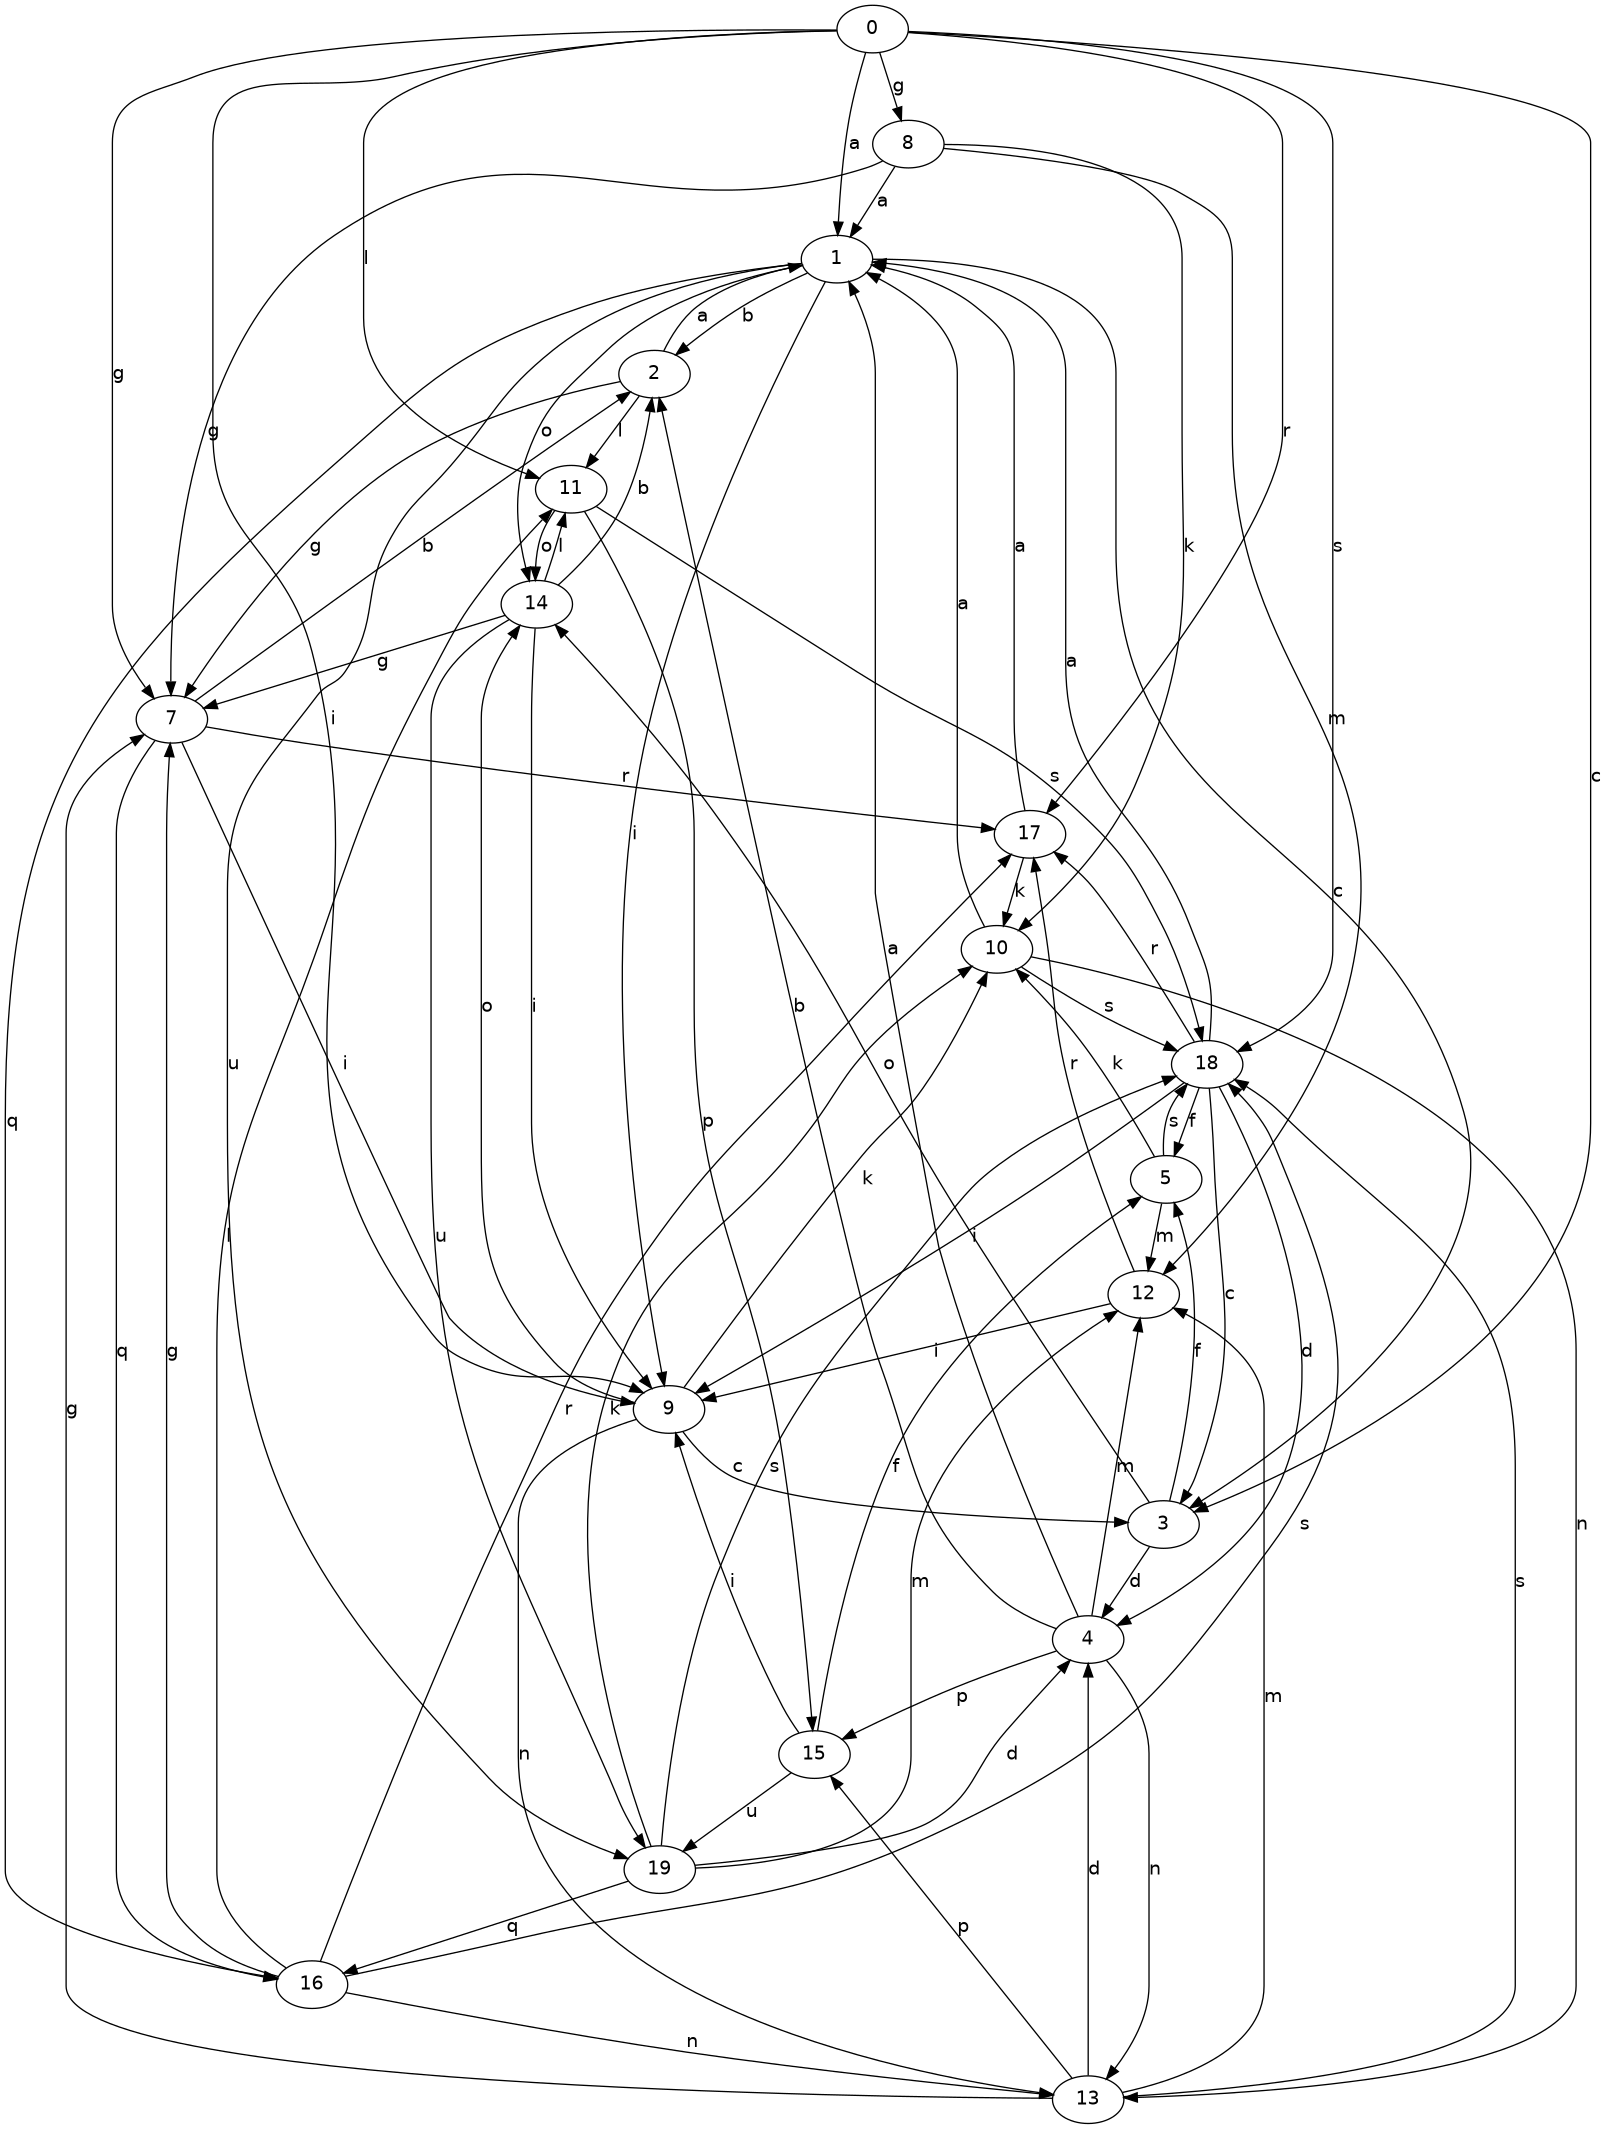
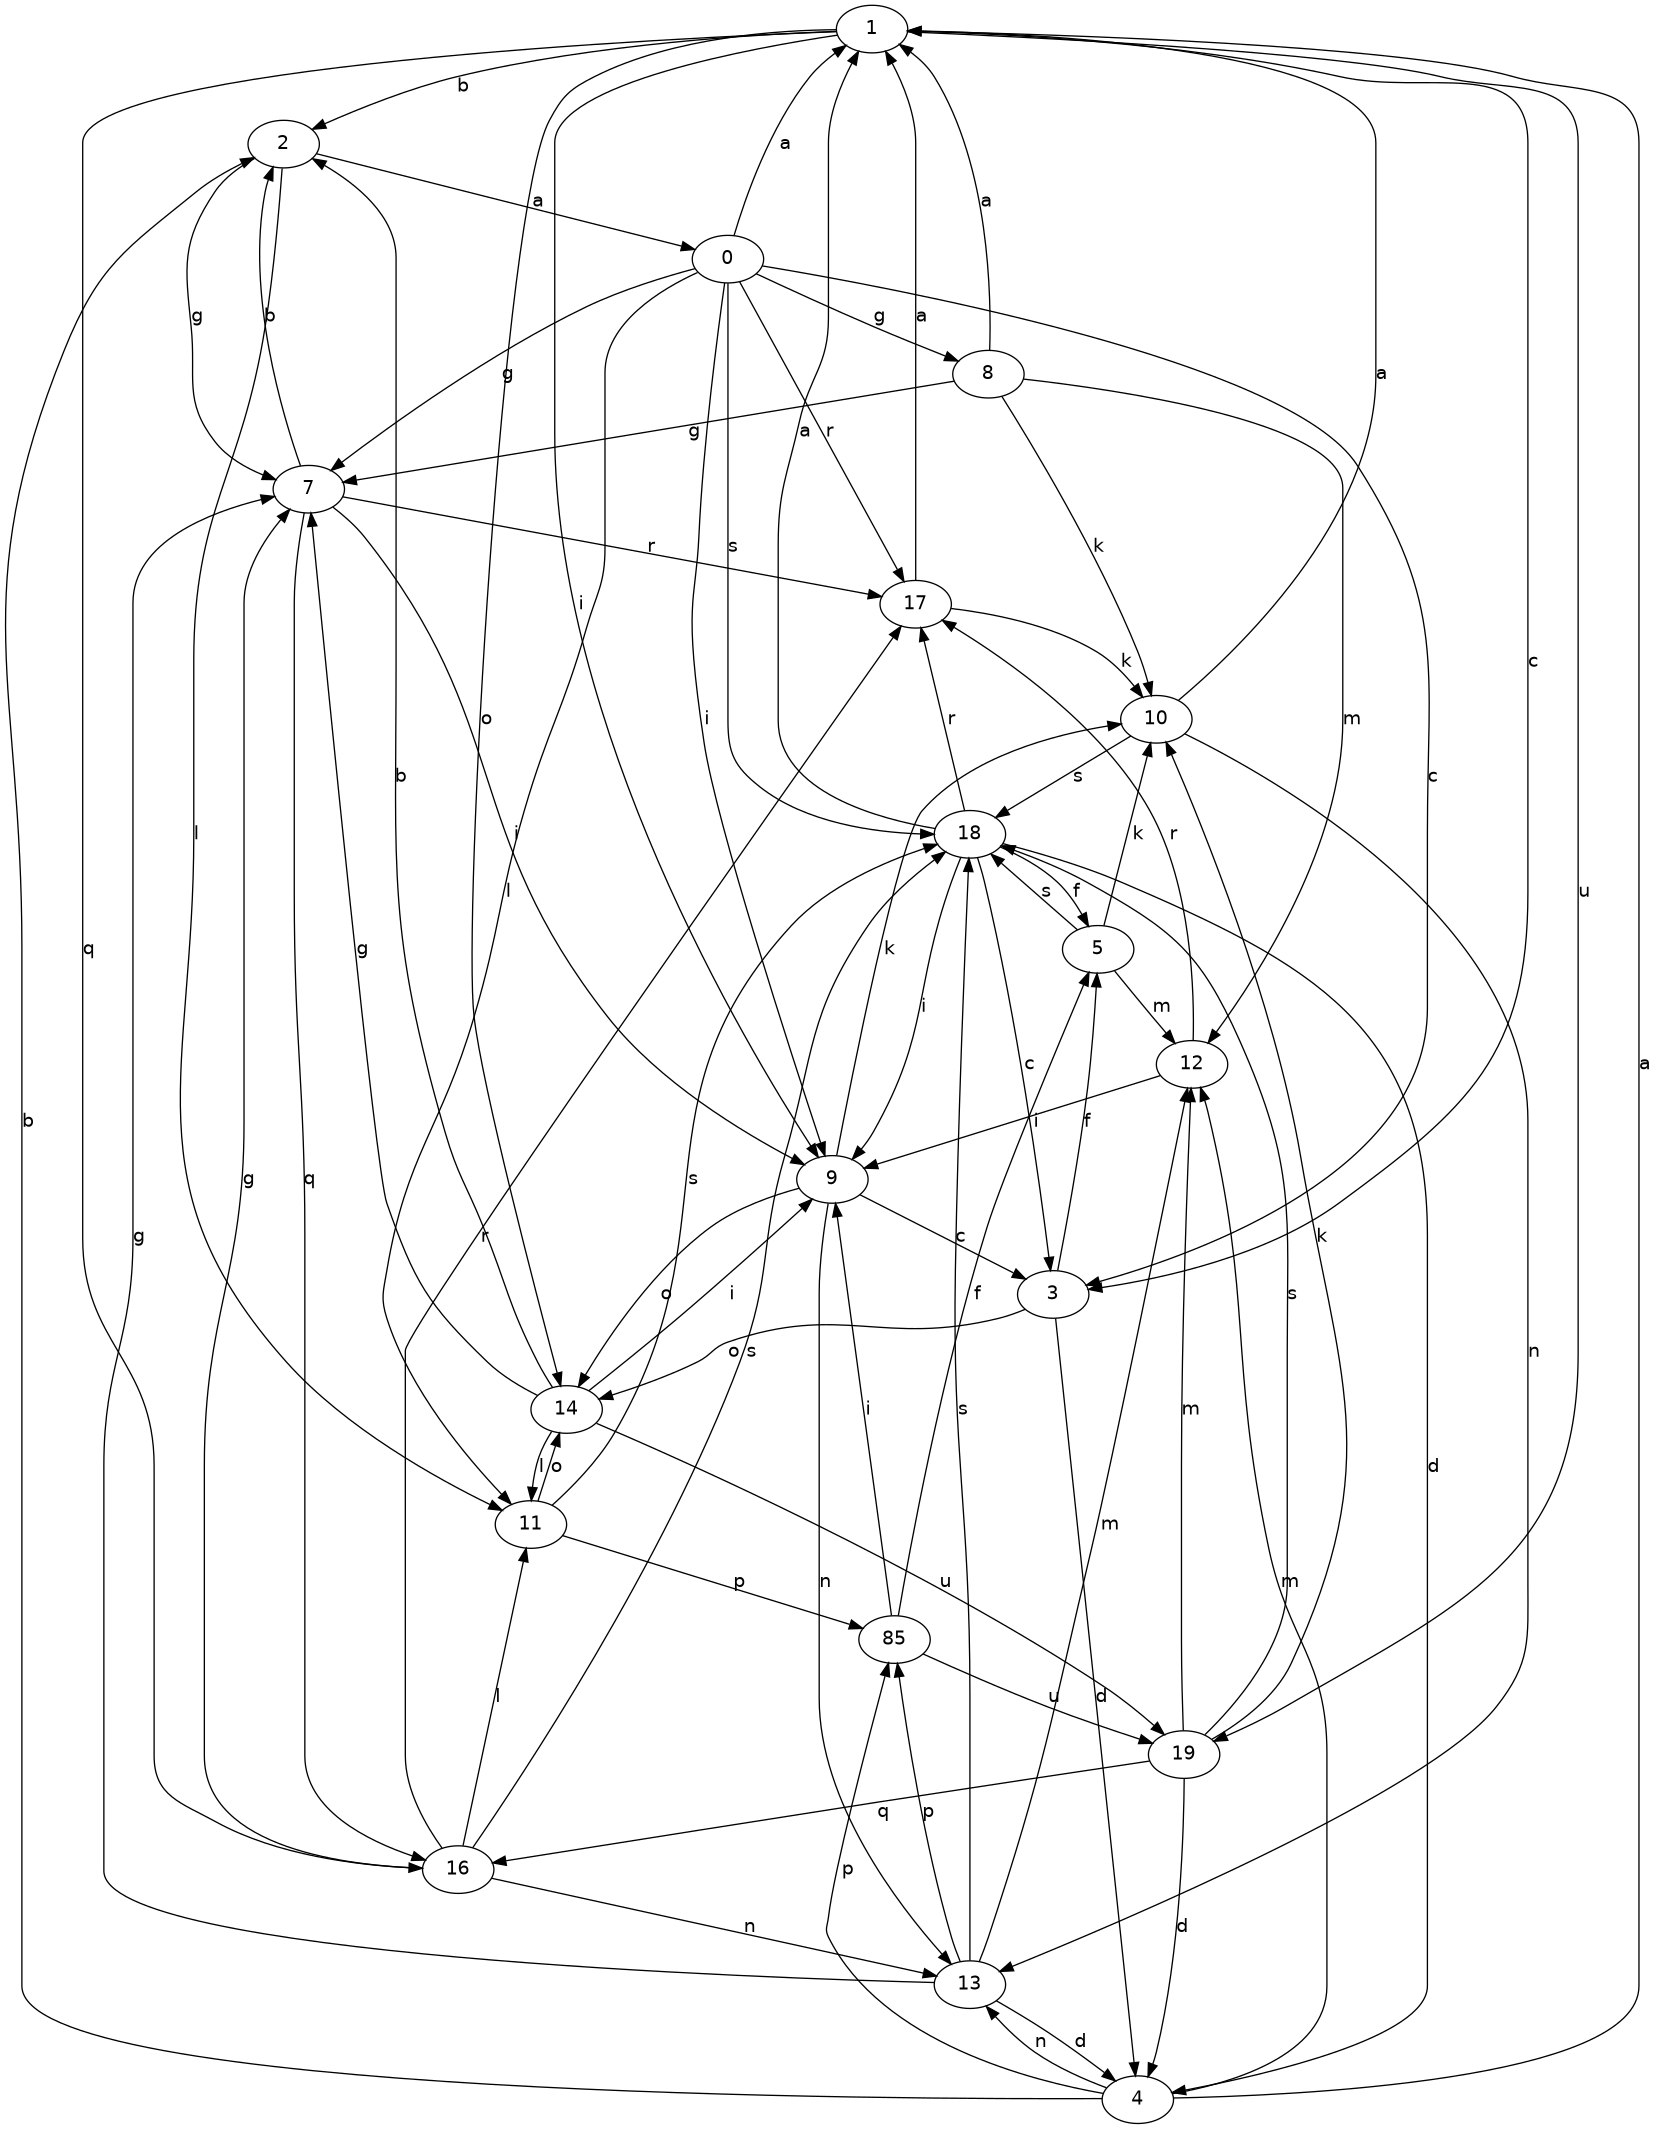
(706, 301) -> (499, 200)
(814, 1755) -> (895, 1640)
